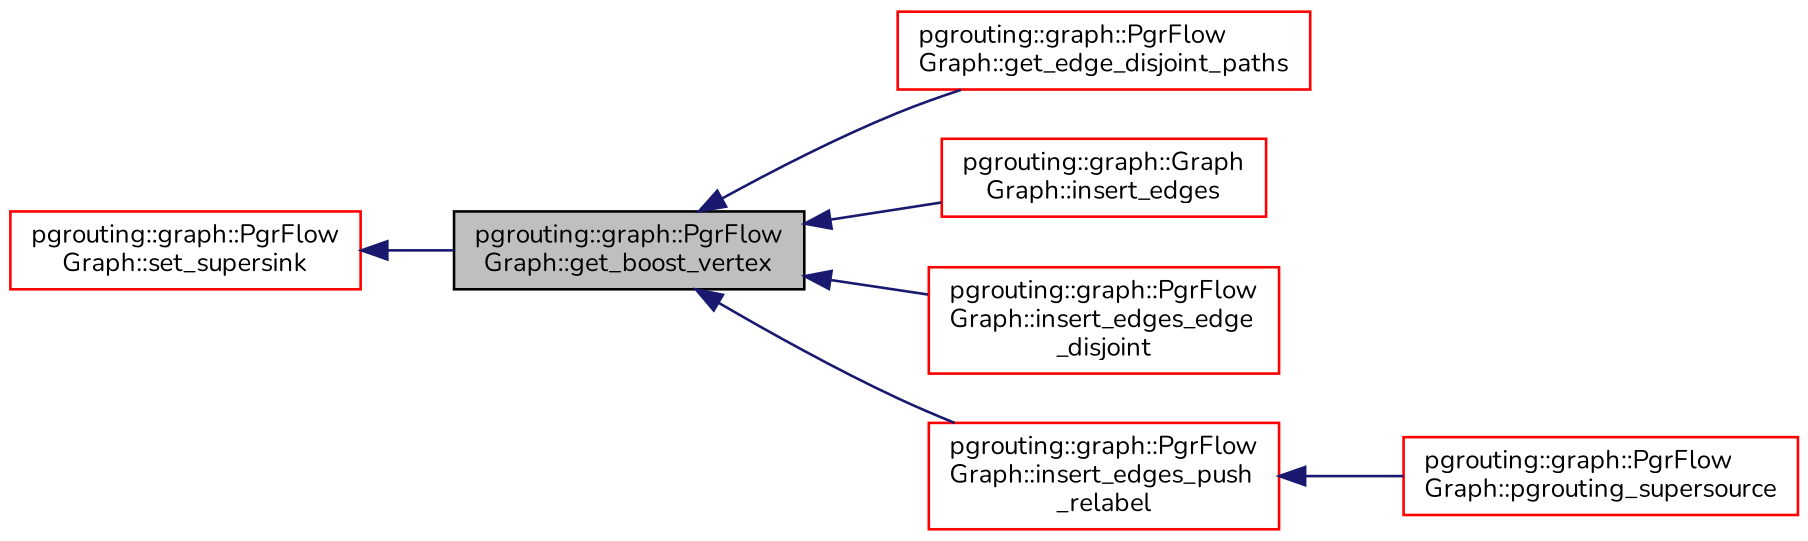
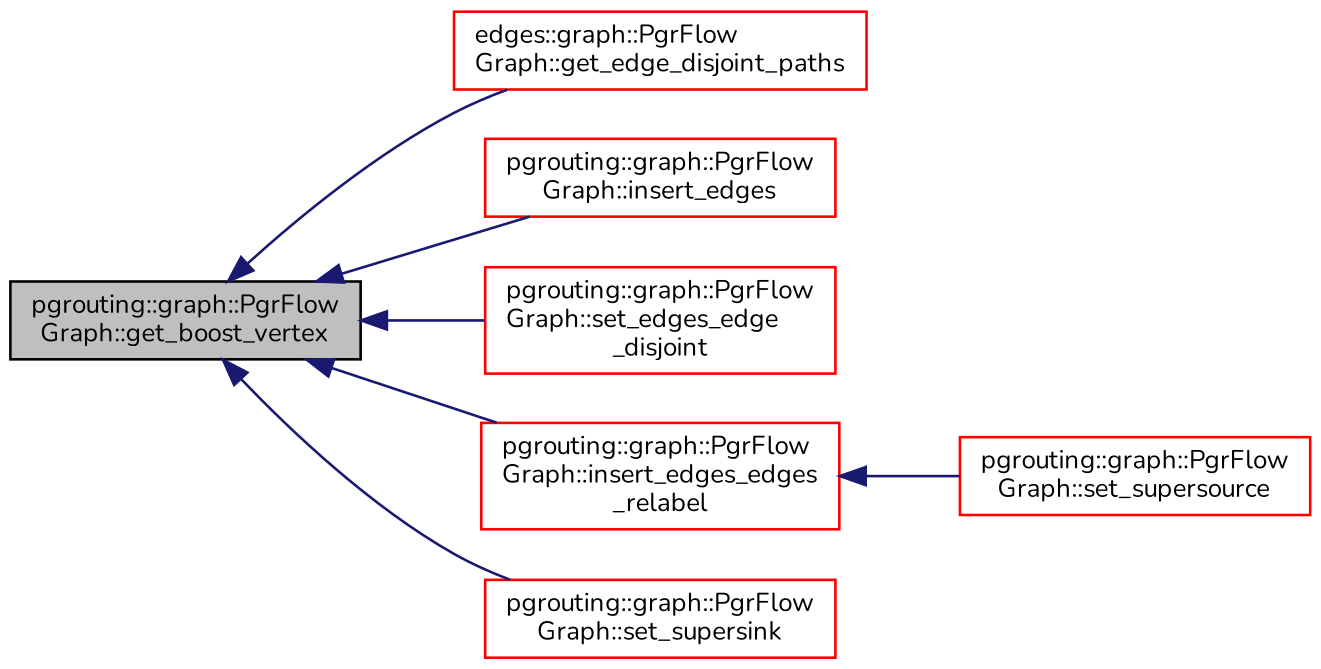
(1104, 51) -> (660, 51)
(1104, 178) -> (660, 178)
(421, 250) -> (366, 493)
(1104, 320) -> (660, 320)
(1104, 476) -> (660, 476)
(1601, 476) -> (1135, 476)
